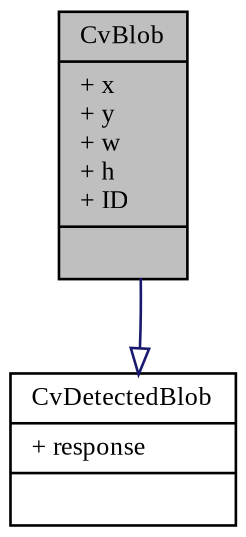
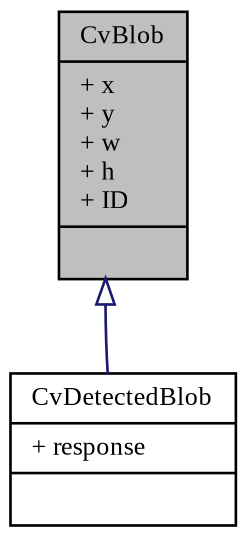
(141, 313) -> (106, 340)
